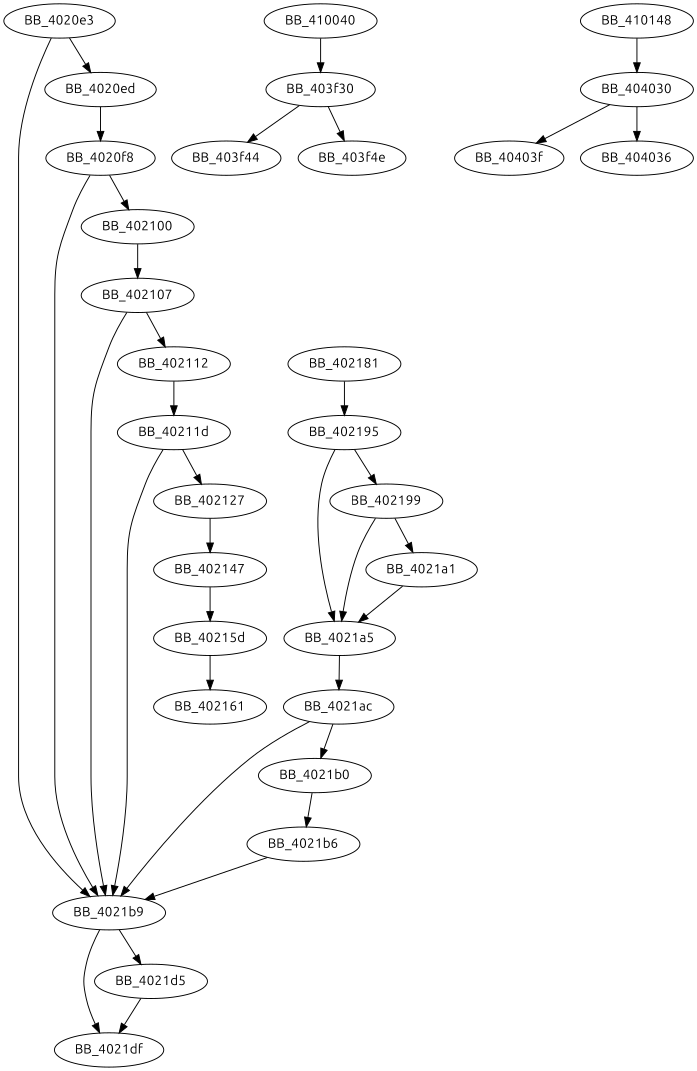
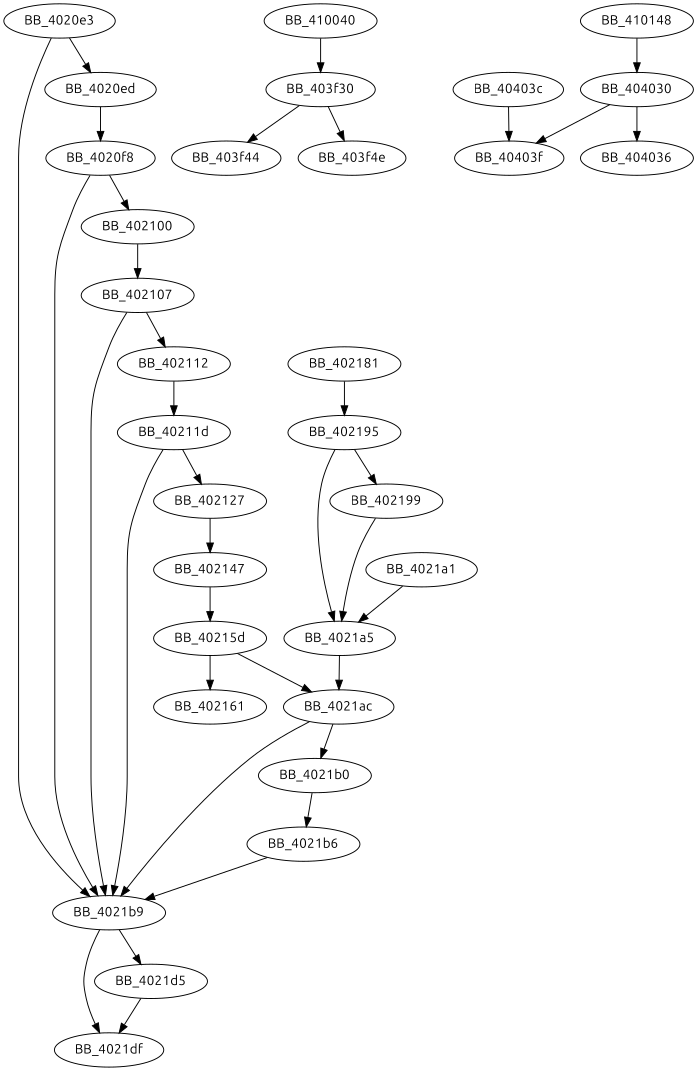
none -> (508, 90)
(402, 531) -> none
none -> (270, 670)
